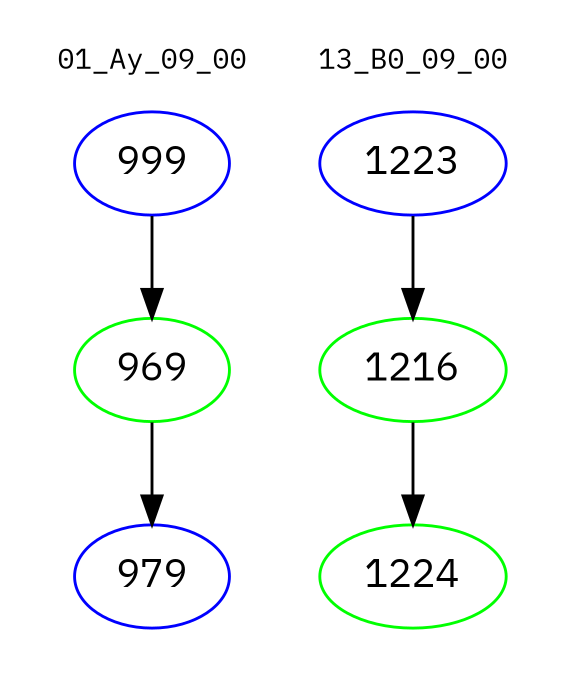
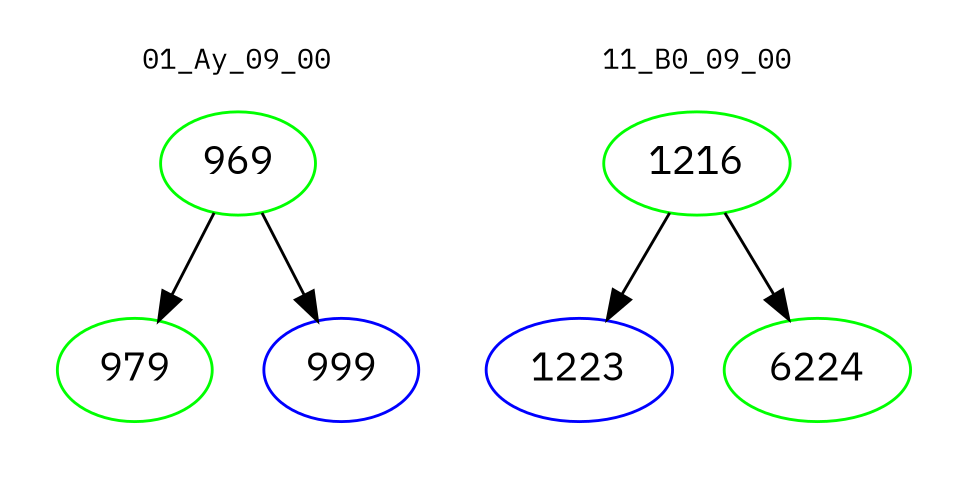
(414, 62) -> (698, 62)
(152, 253) -> (283, 254)
(413, 253) -> (646, 254)
(152, 576) -> (135, 370)
(413, 576) -> (817, 370)
